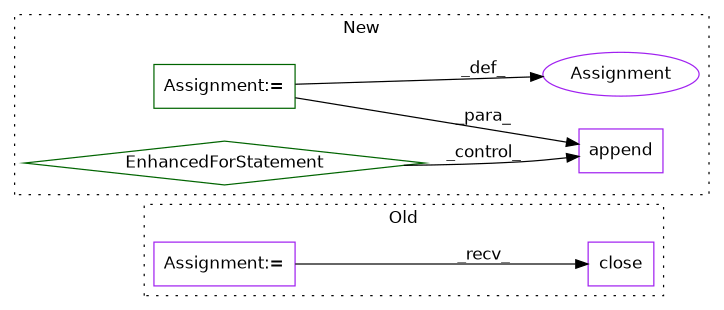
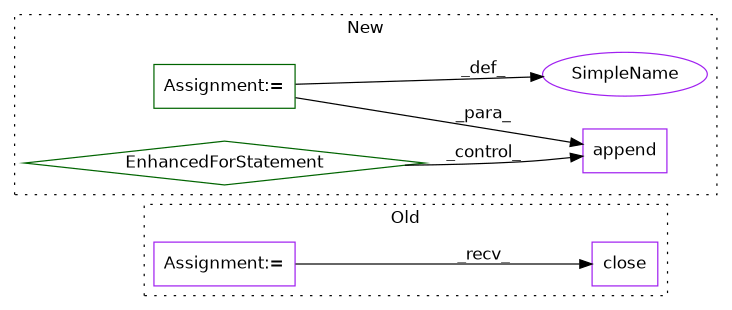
(621, 74) -> (625, 74)
